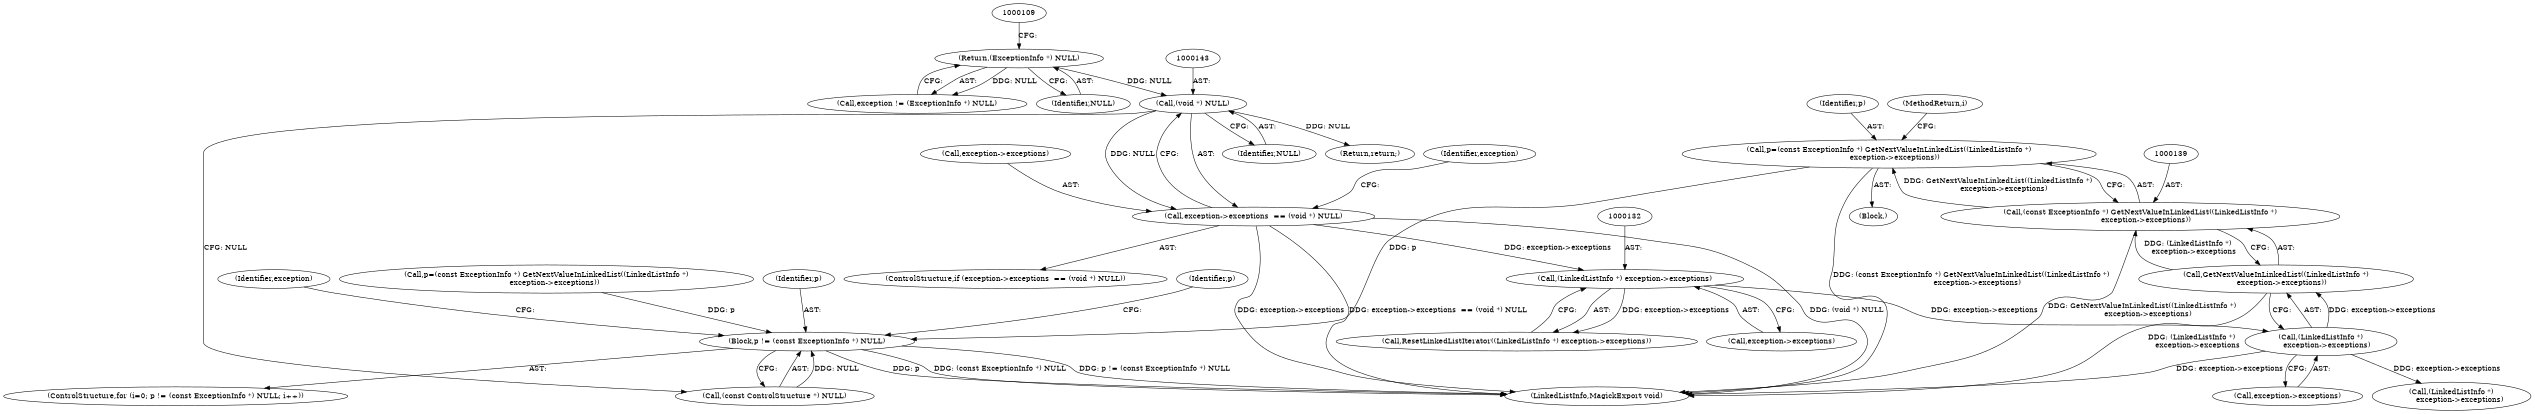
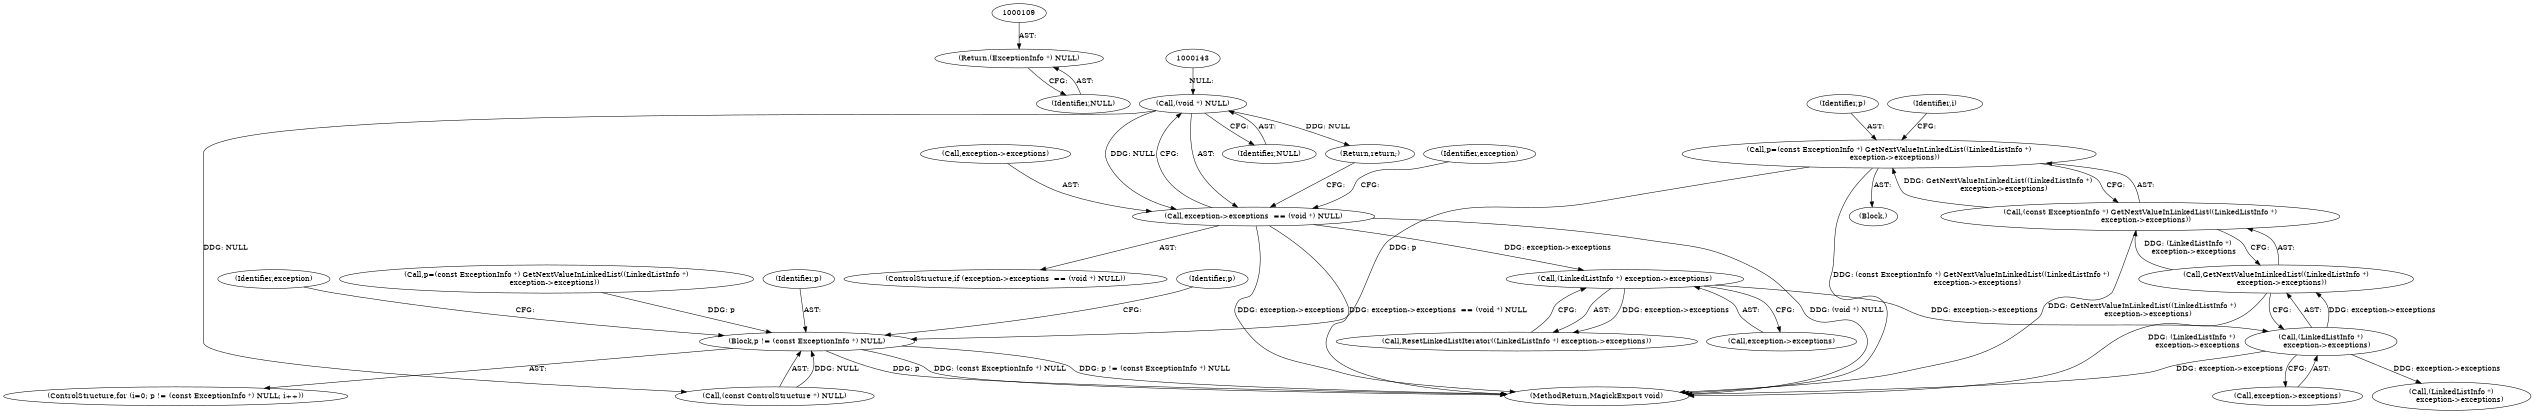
(1029, 36) -> (1029, 36)
(1108, 80) -> none
(1203, 81) -> (1203, 81)
(917, 104) -> none
(1935, 104) -> (1935, 104)
(2171, 154) -> none
none -> (1315, 184)
(1625, 217) -> none
(226, 248) -> (226, 248)
(760, 364) -> none
(1597, 396) -> (1597, 396)
